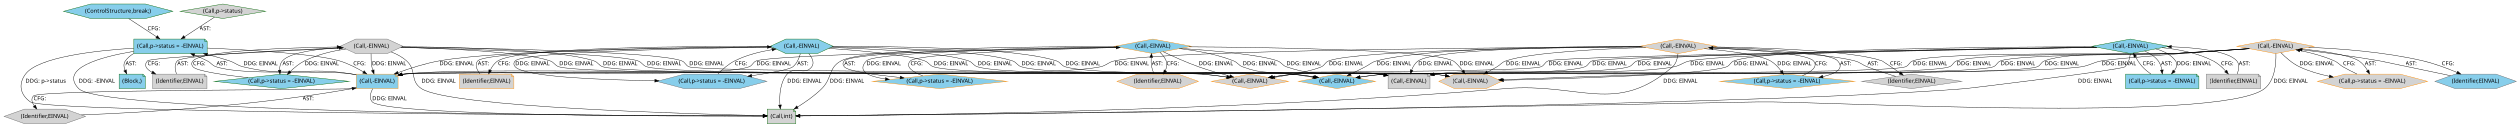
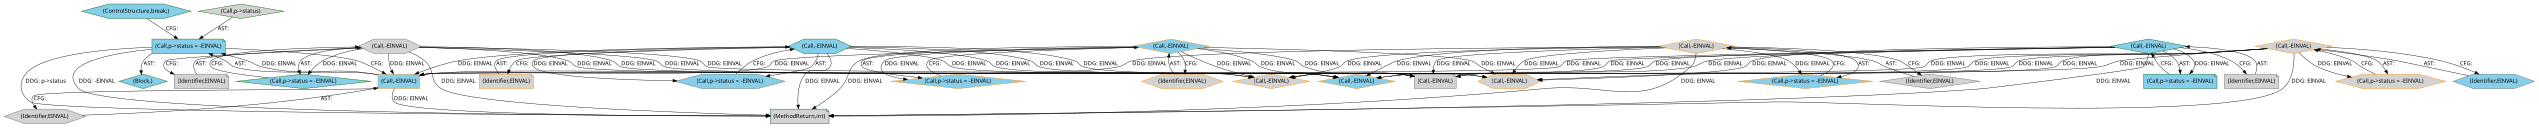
(132, 81) -> (143, 81)
(782, 116) -> (800, 116)
